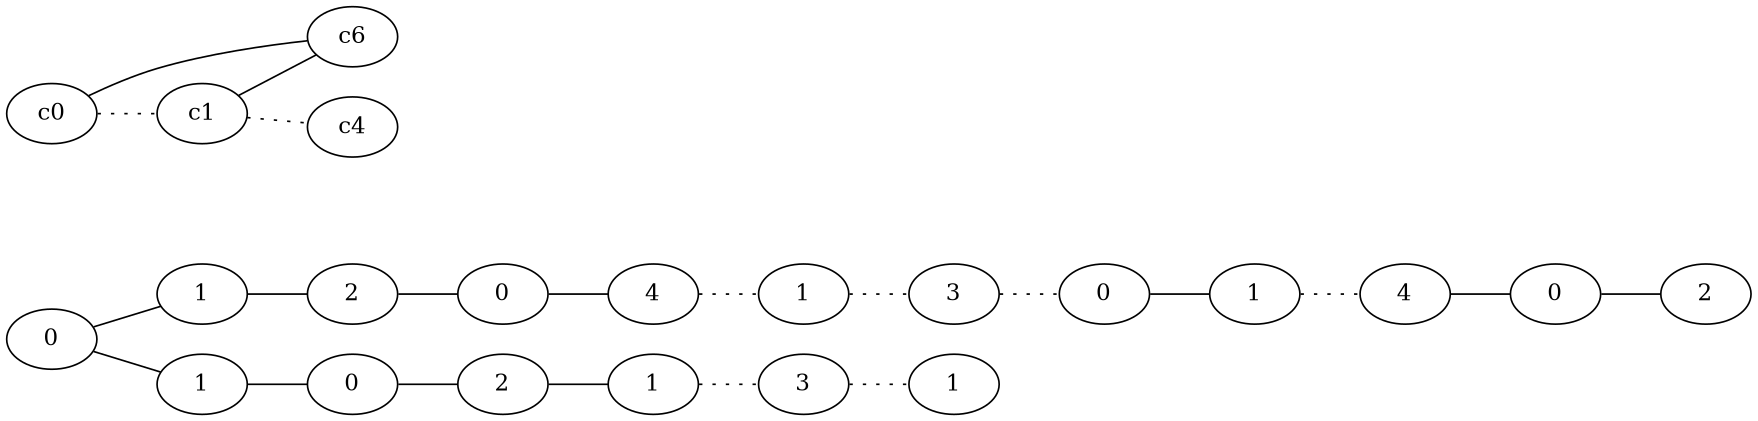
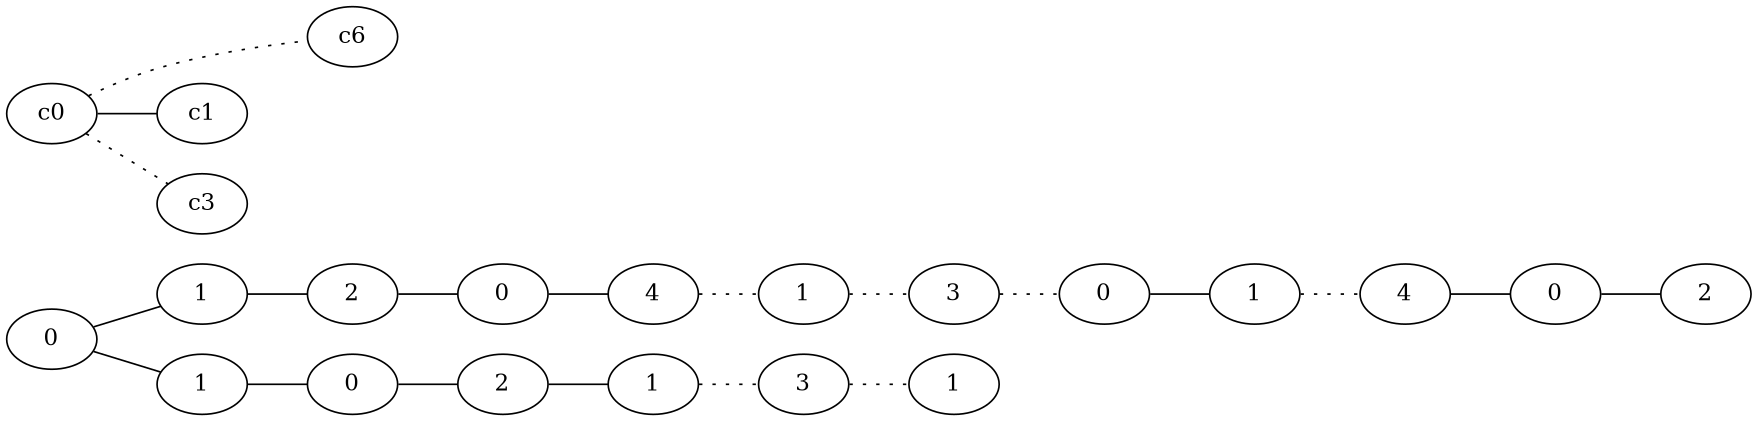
(195, 59) -> (195, 59)
(277, 75) -> none
(127, 114) -> (127, 114)
(353, 127) -> none
none -> (202, 204)
